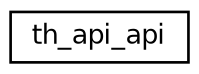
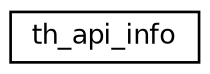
(100, 37) -> (105, 37)
